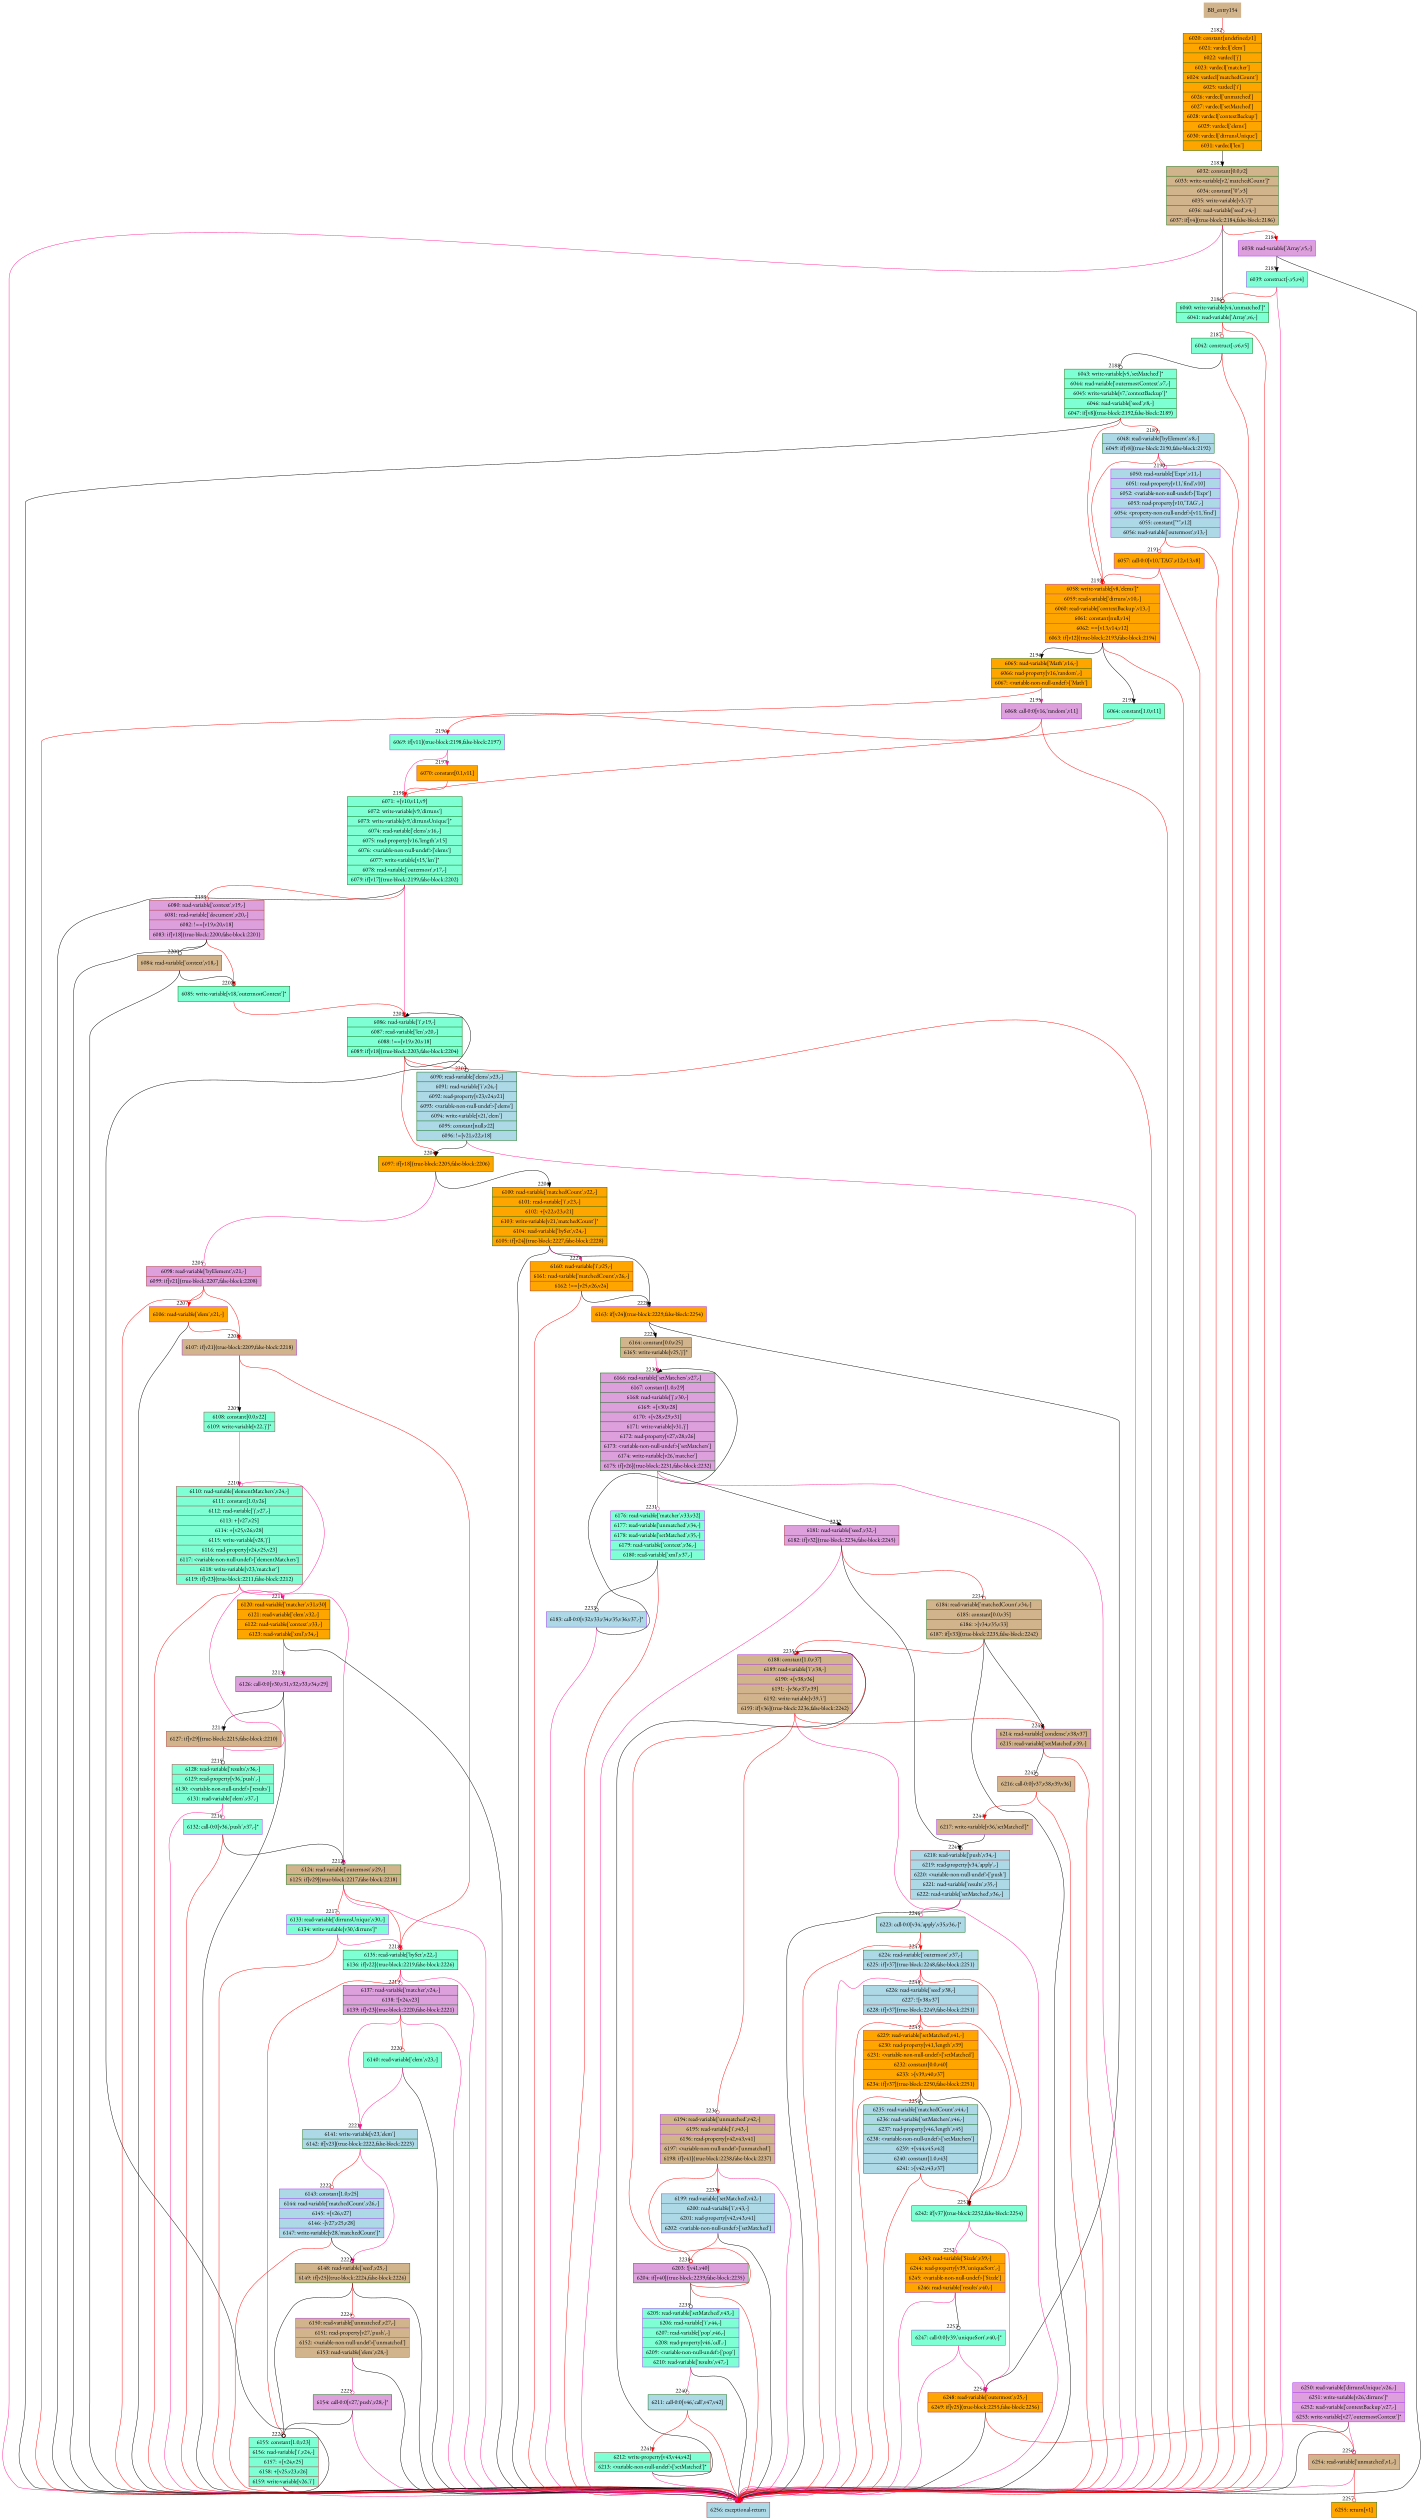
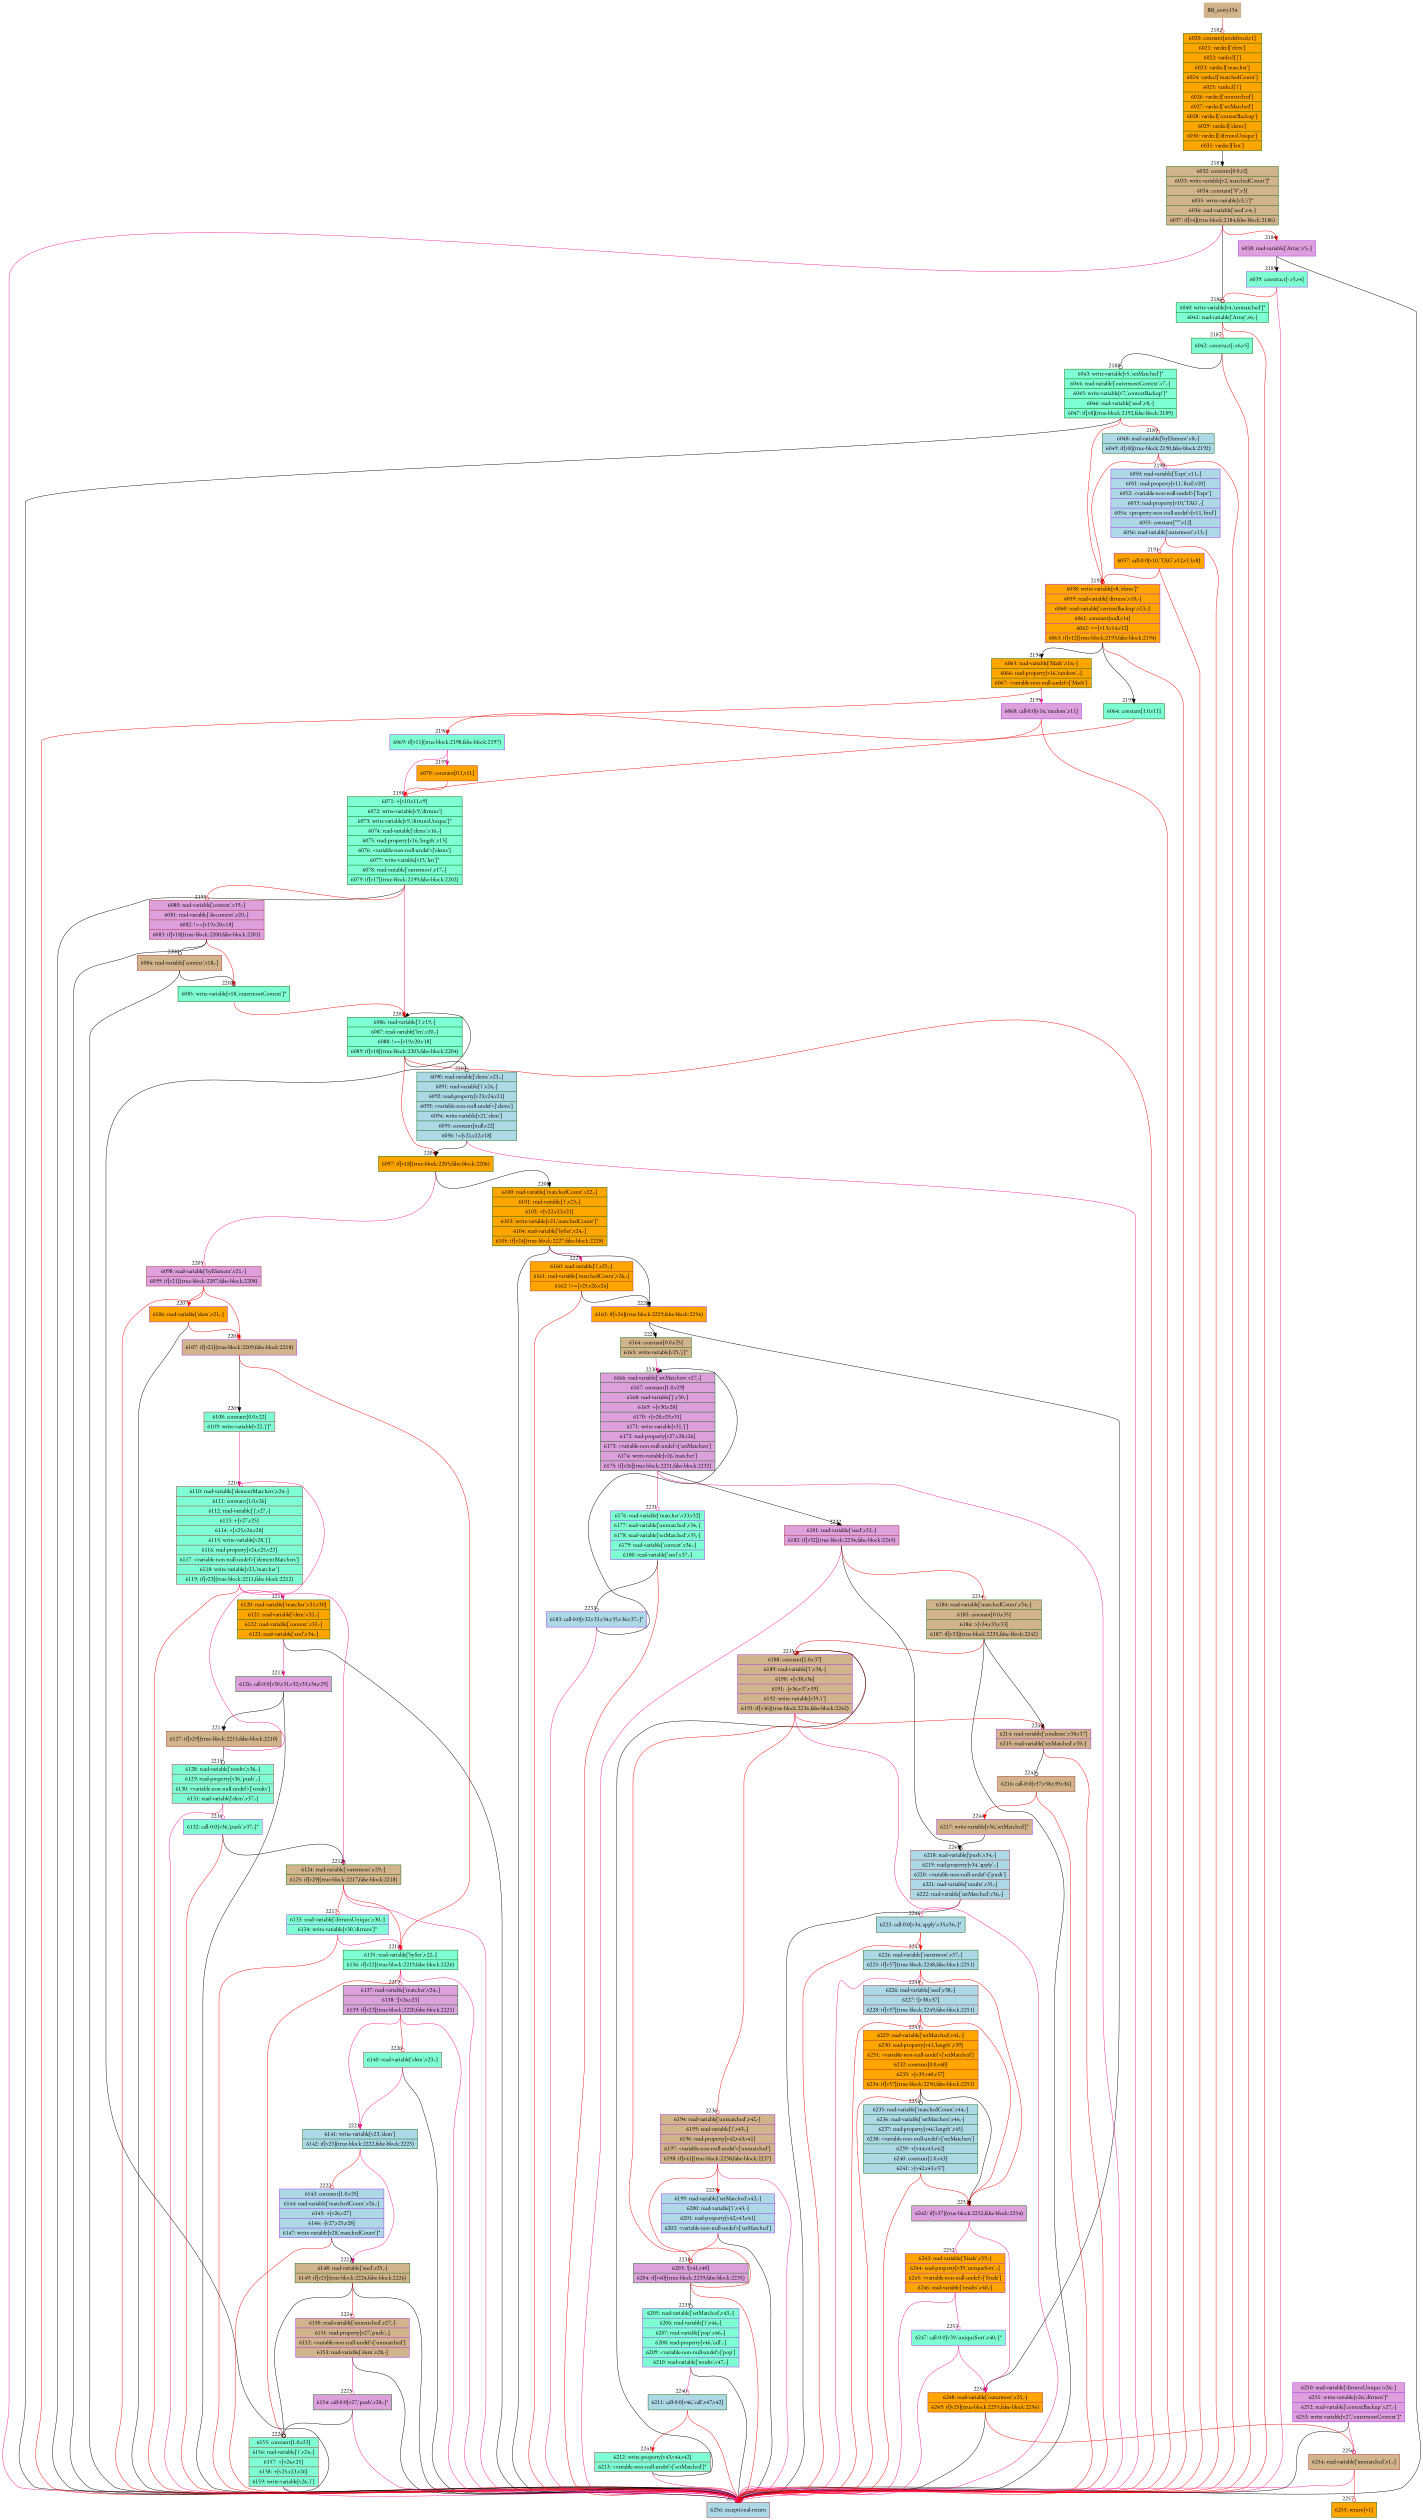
(969, 2213) -> (969, 2213)
(957, 2310) -> (957, 2310)
